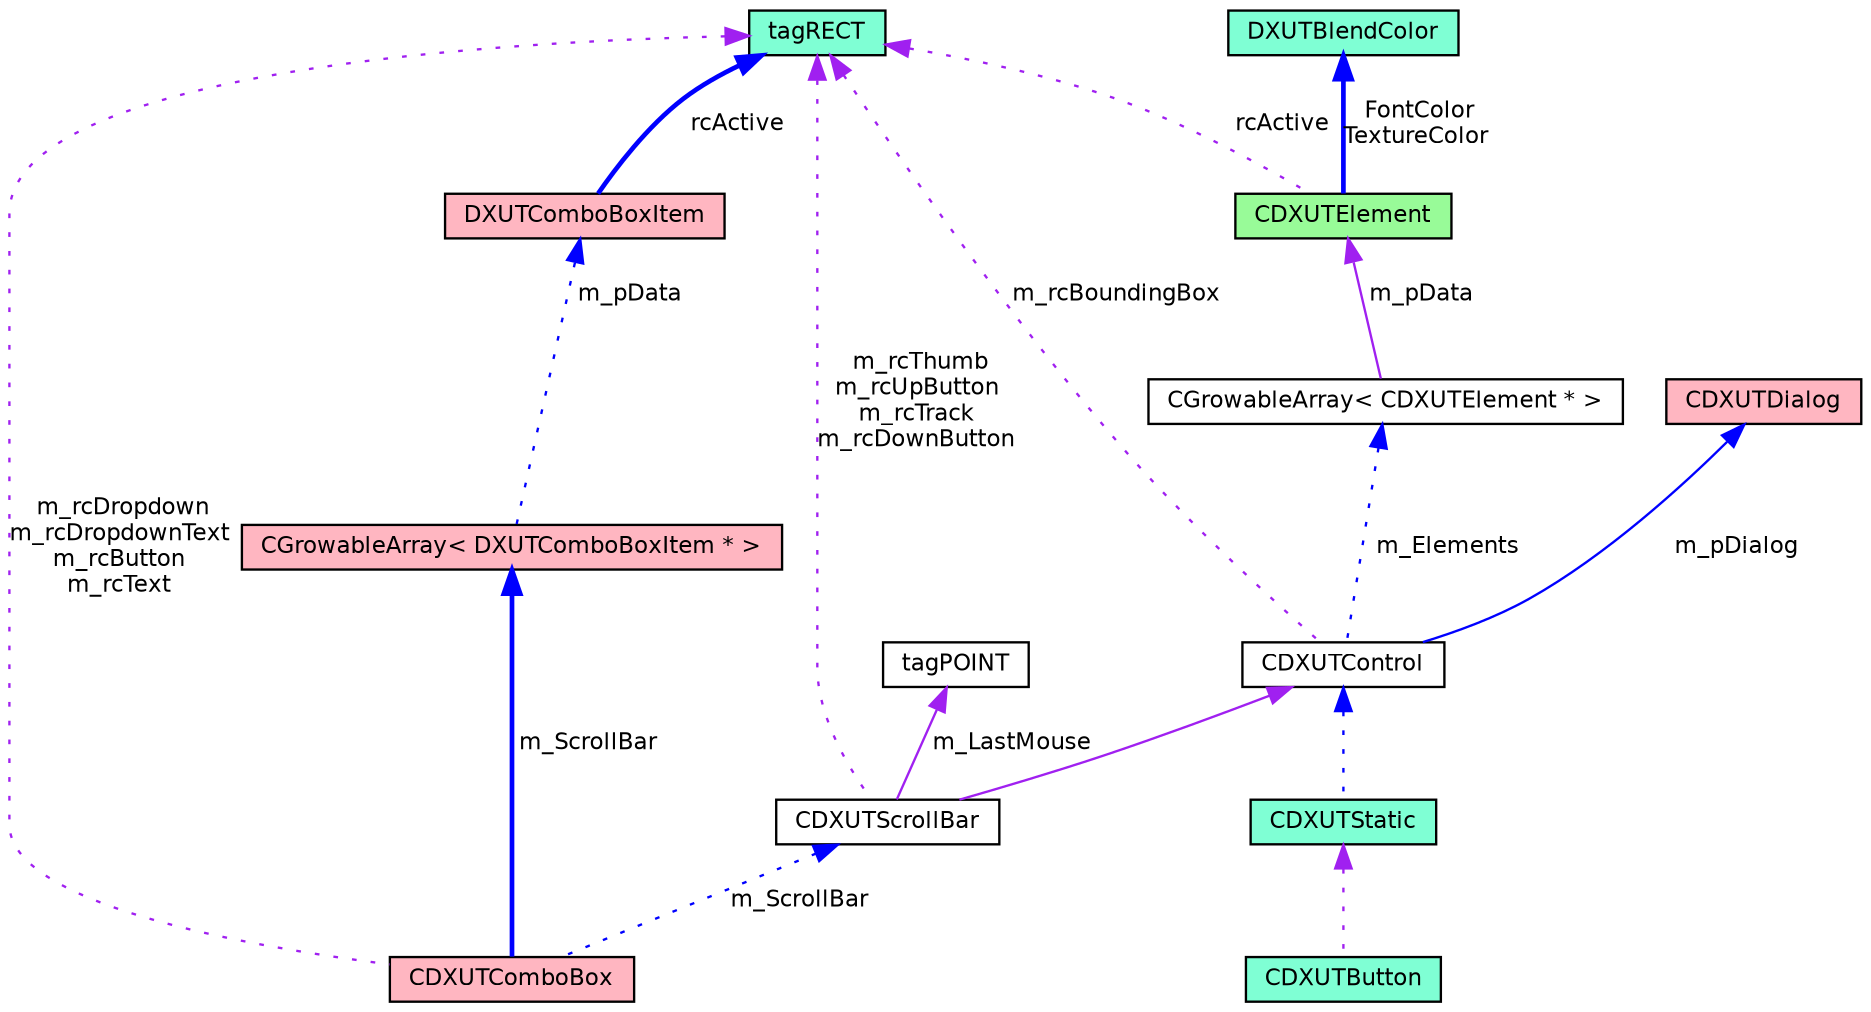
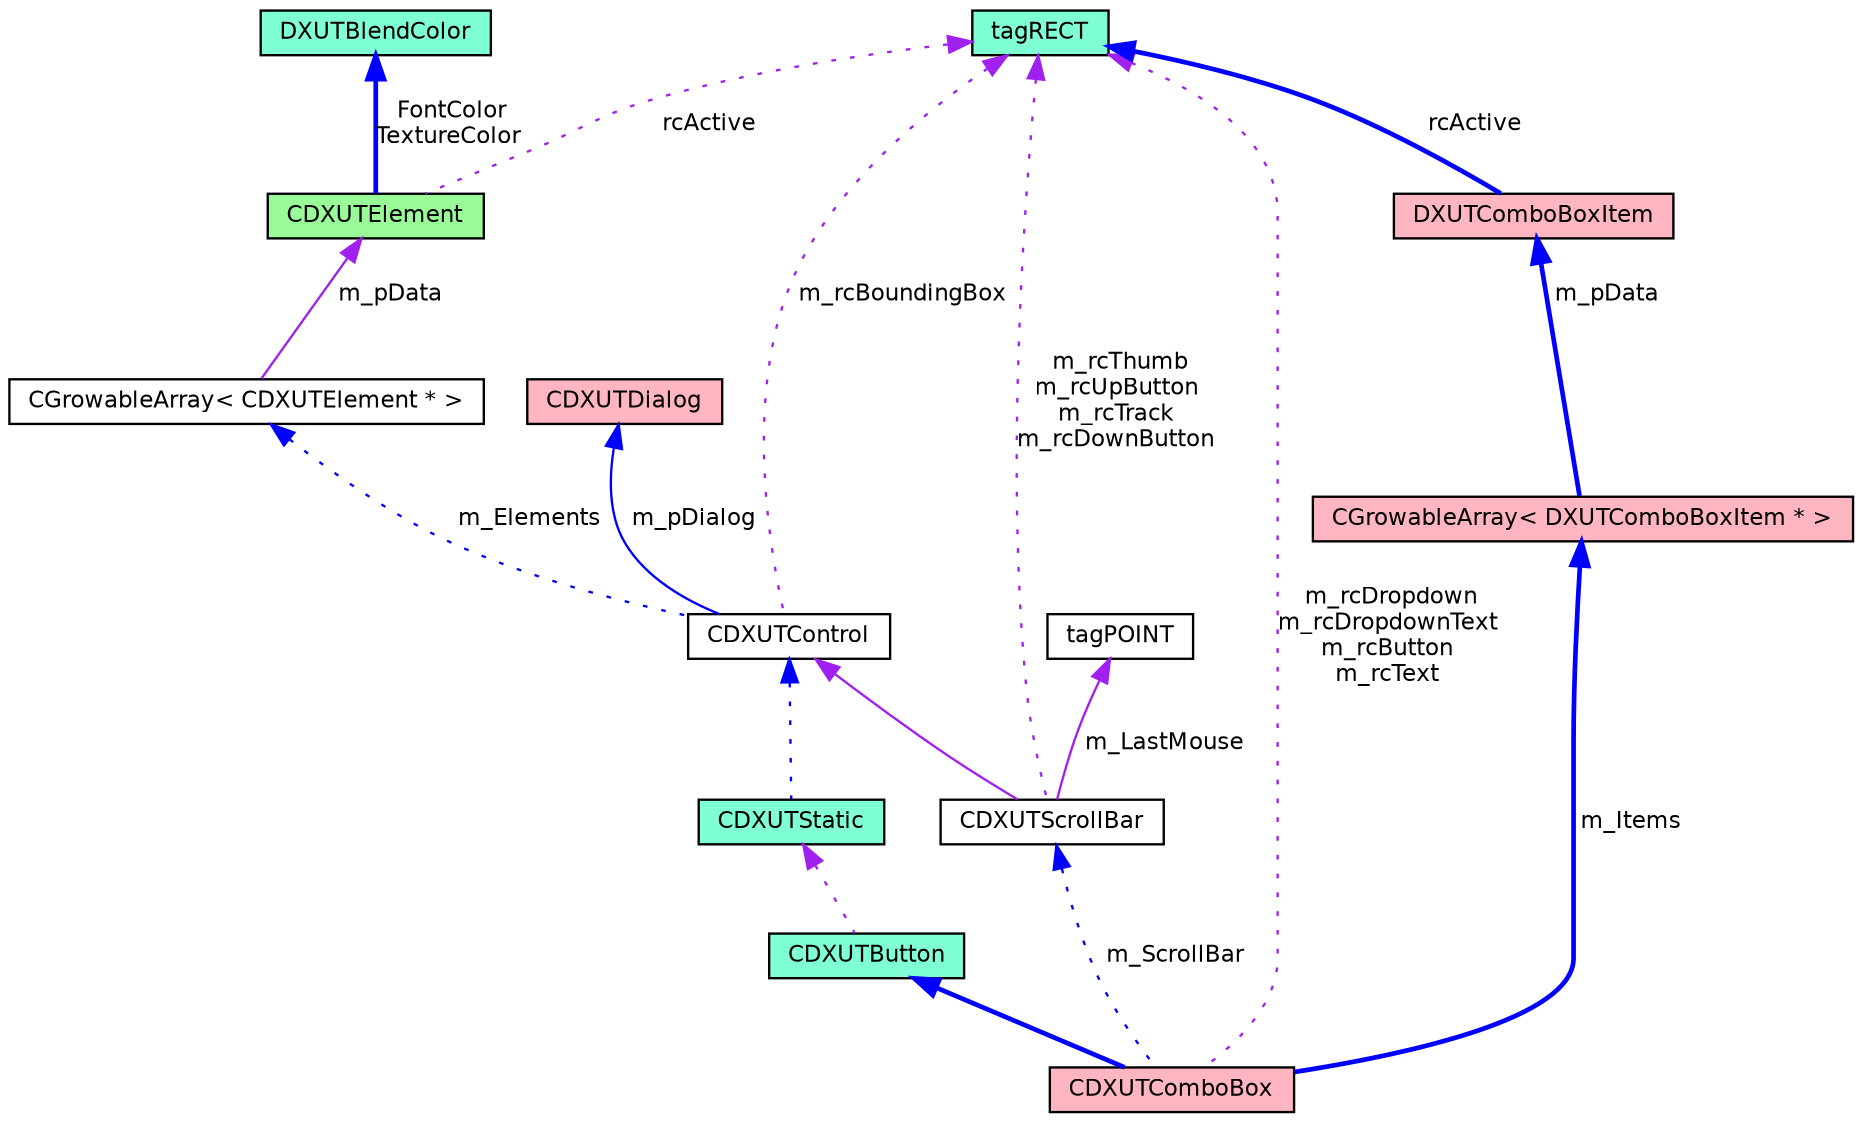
(546, 394) -> (1560, 379)
(585, 743) -> (1628, 822)
none -> (1031, 1028)
